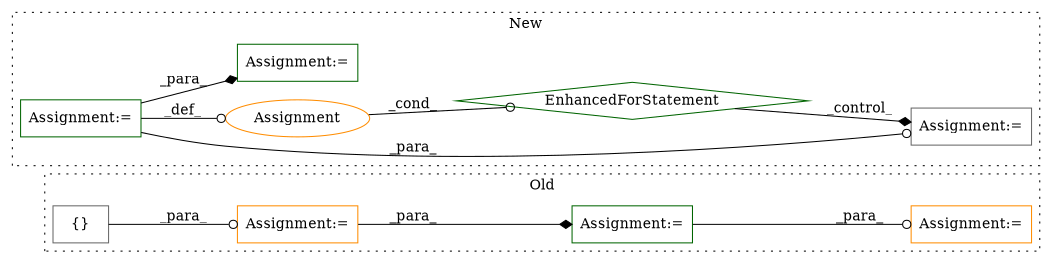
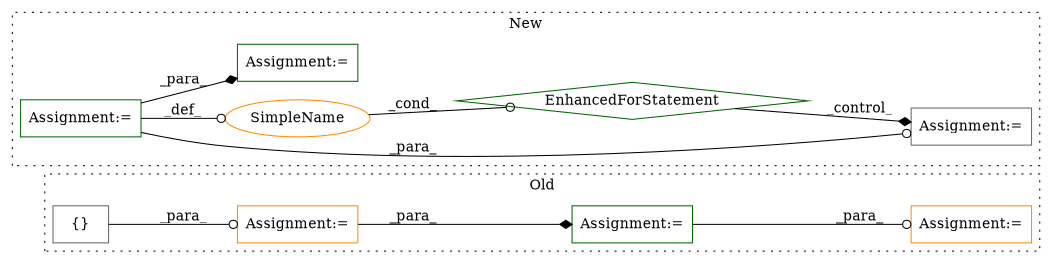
(298, 118) -> (298, 118)
